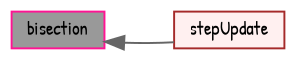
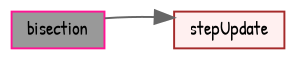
(149, 43) -> (130, 17)
